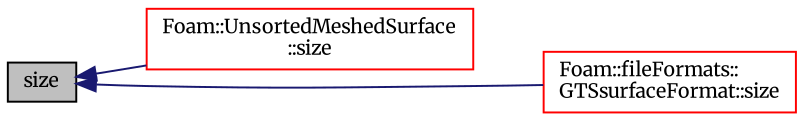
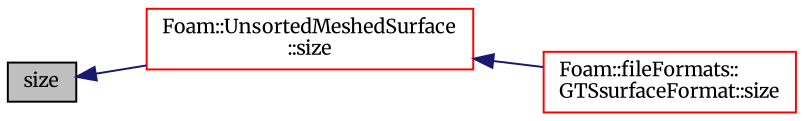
(320, 88) -> (518, 64)
